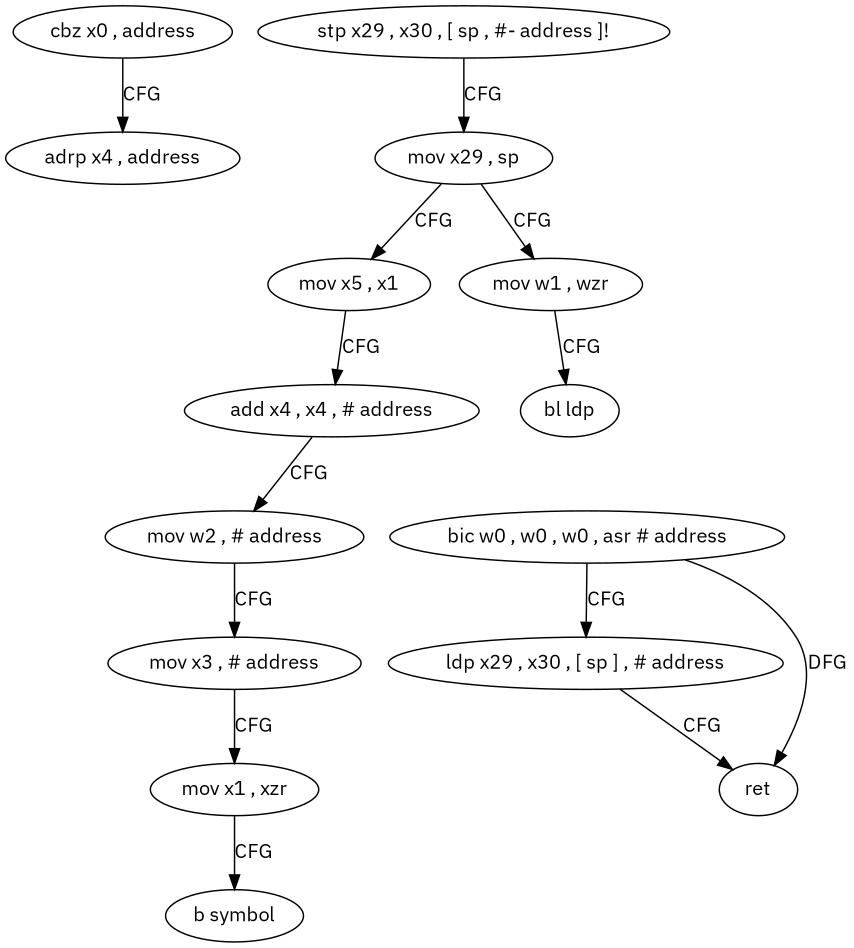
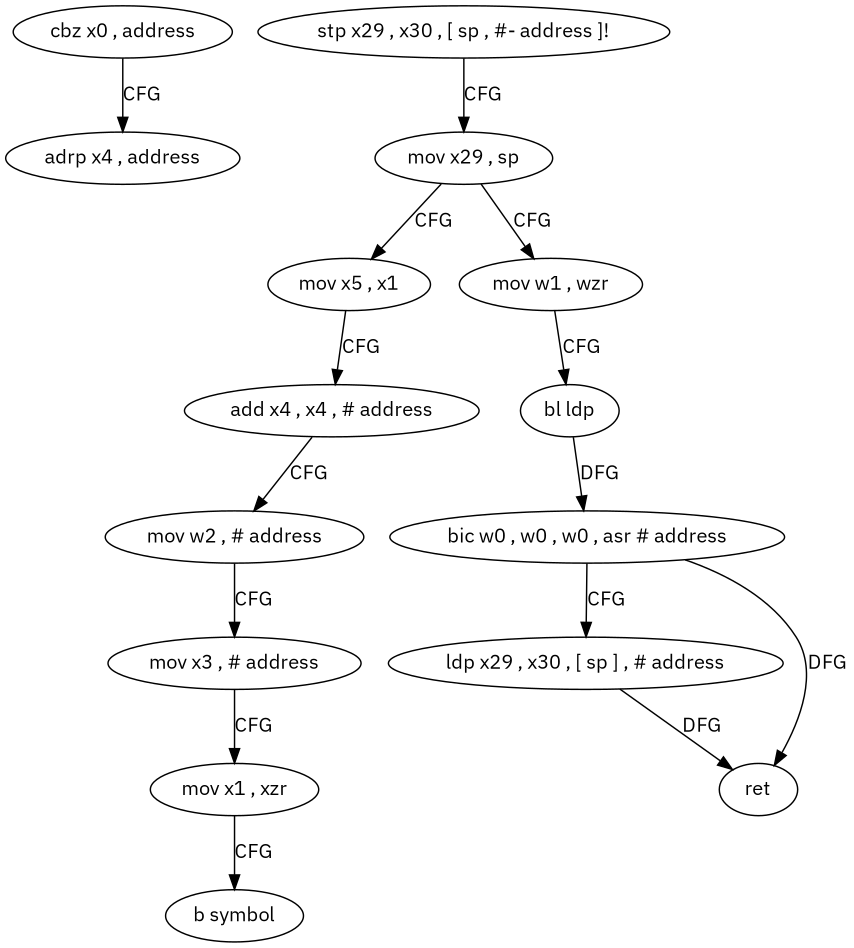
none -> (577, 467)
(703, 726) -> (703, 726)
